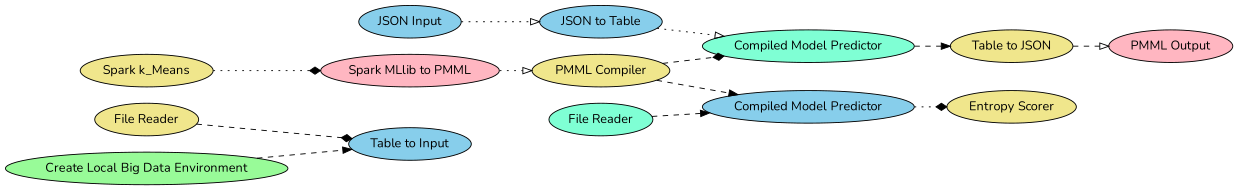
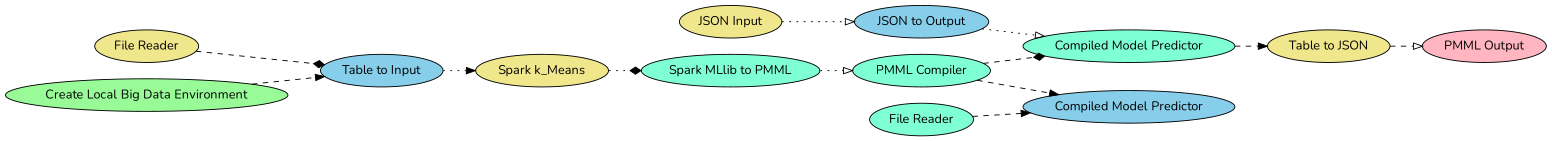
(410, 22) -> (731, 22)
(601, 22) -> (922, 22)
(410, 71) -> (731, 71)
none -> (455, 71)
(601, 71) -> (922, 71)
(1012, 107) -> none
